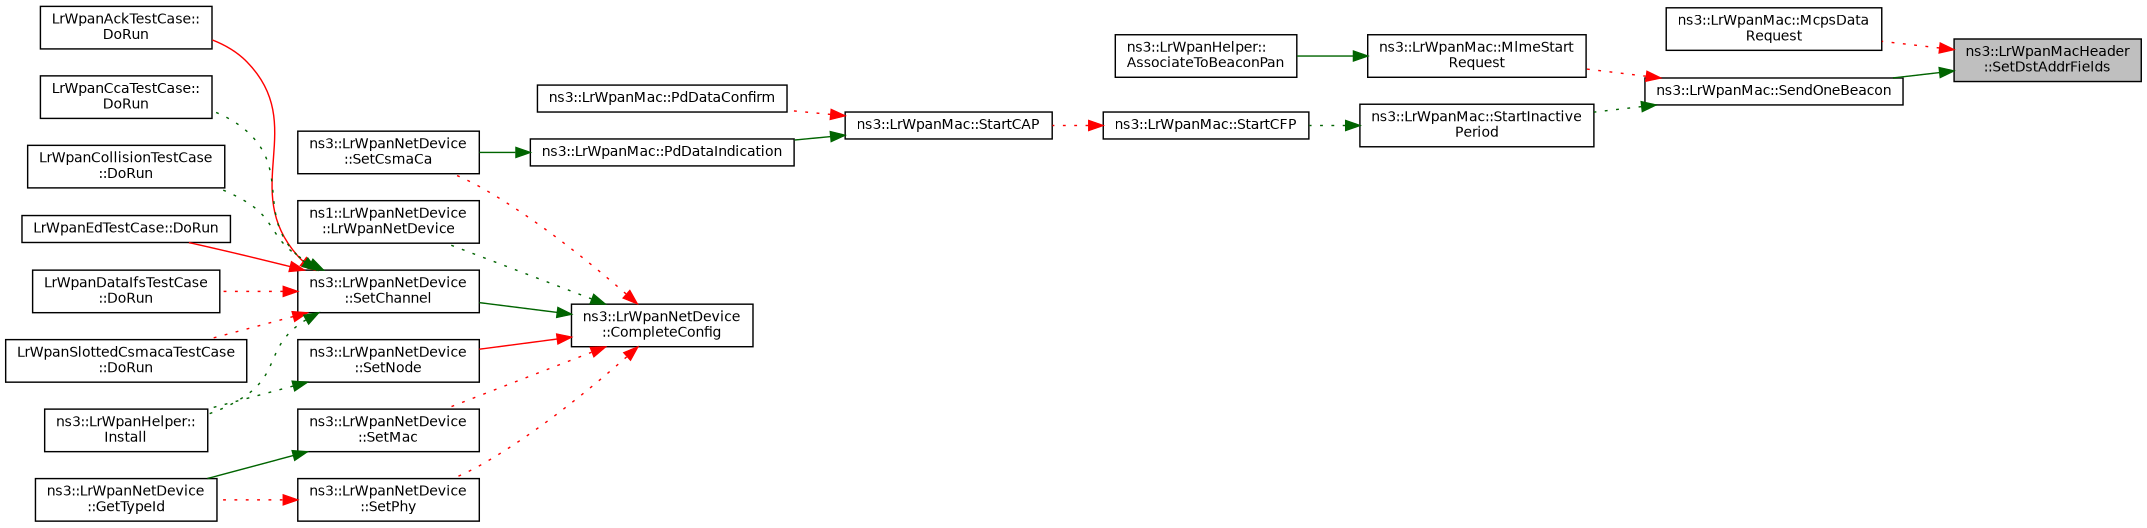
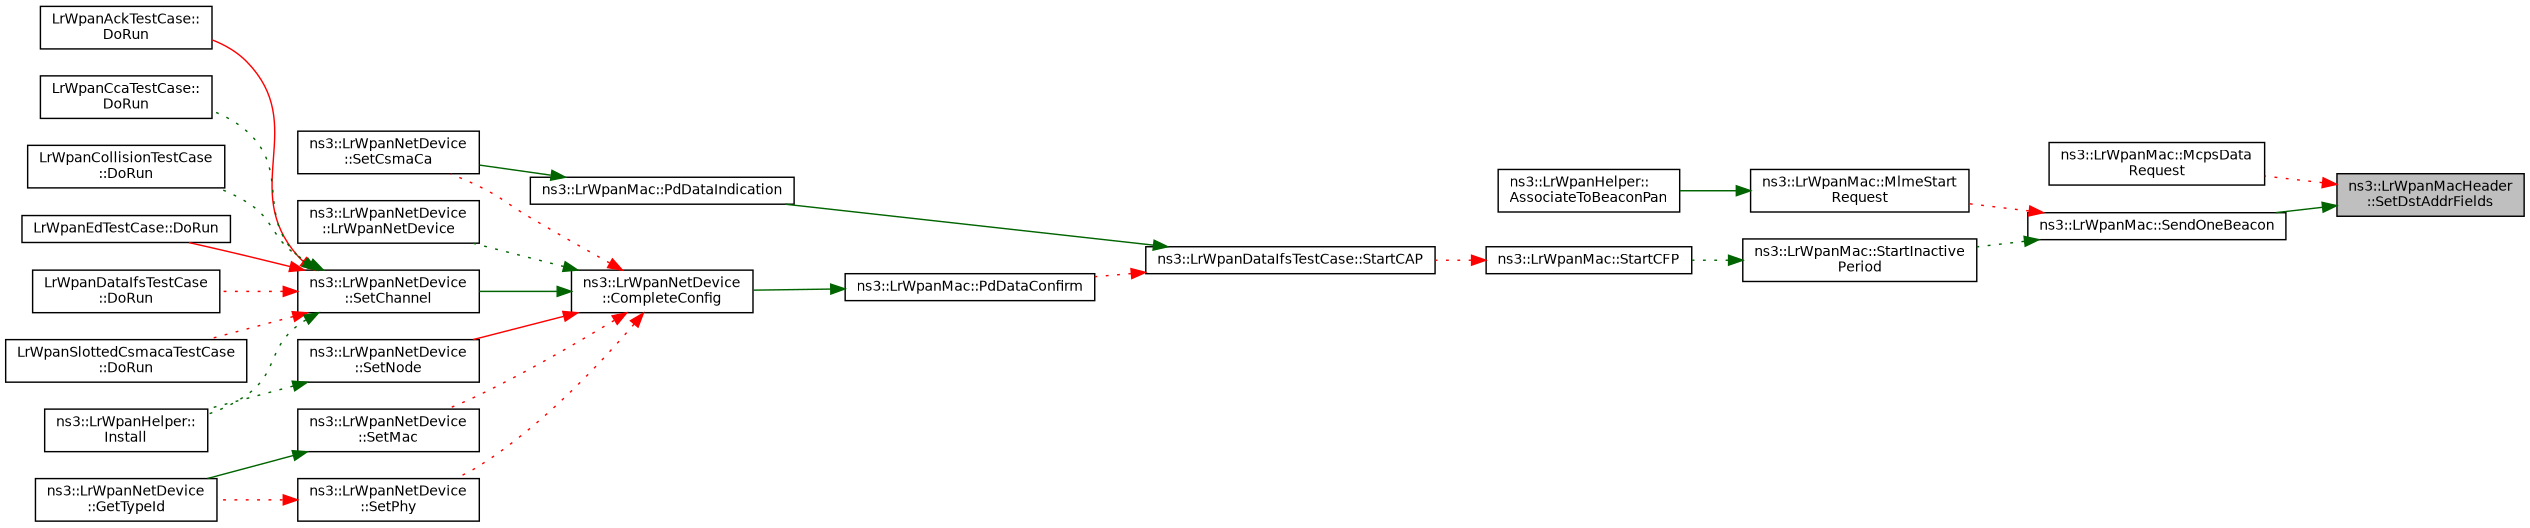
(949, 125) -> (1290, 260)
(389, 222) -> (389, 222)
none -> (792, 290)
